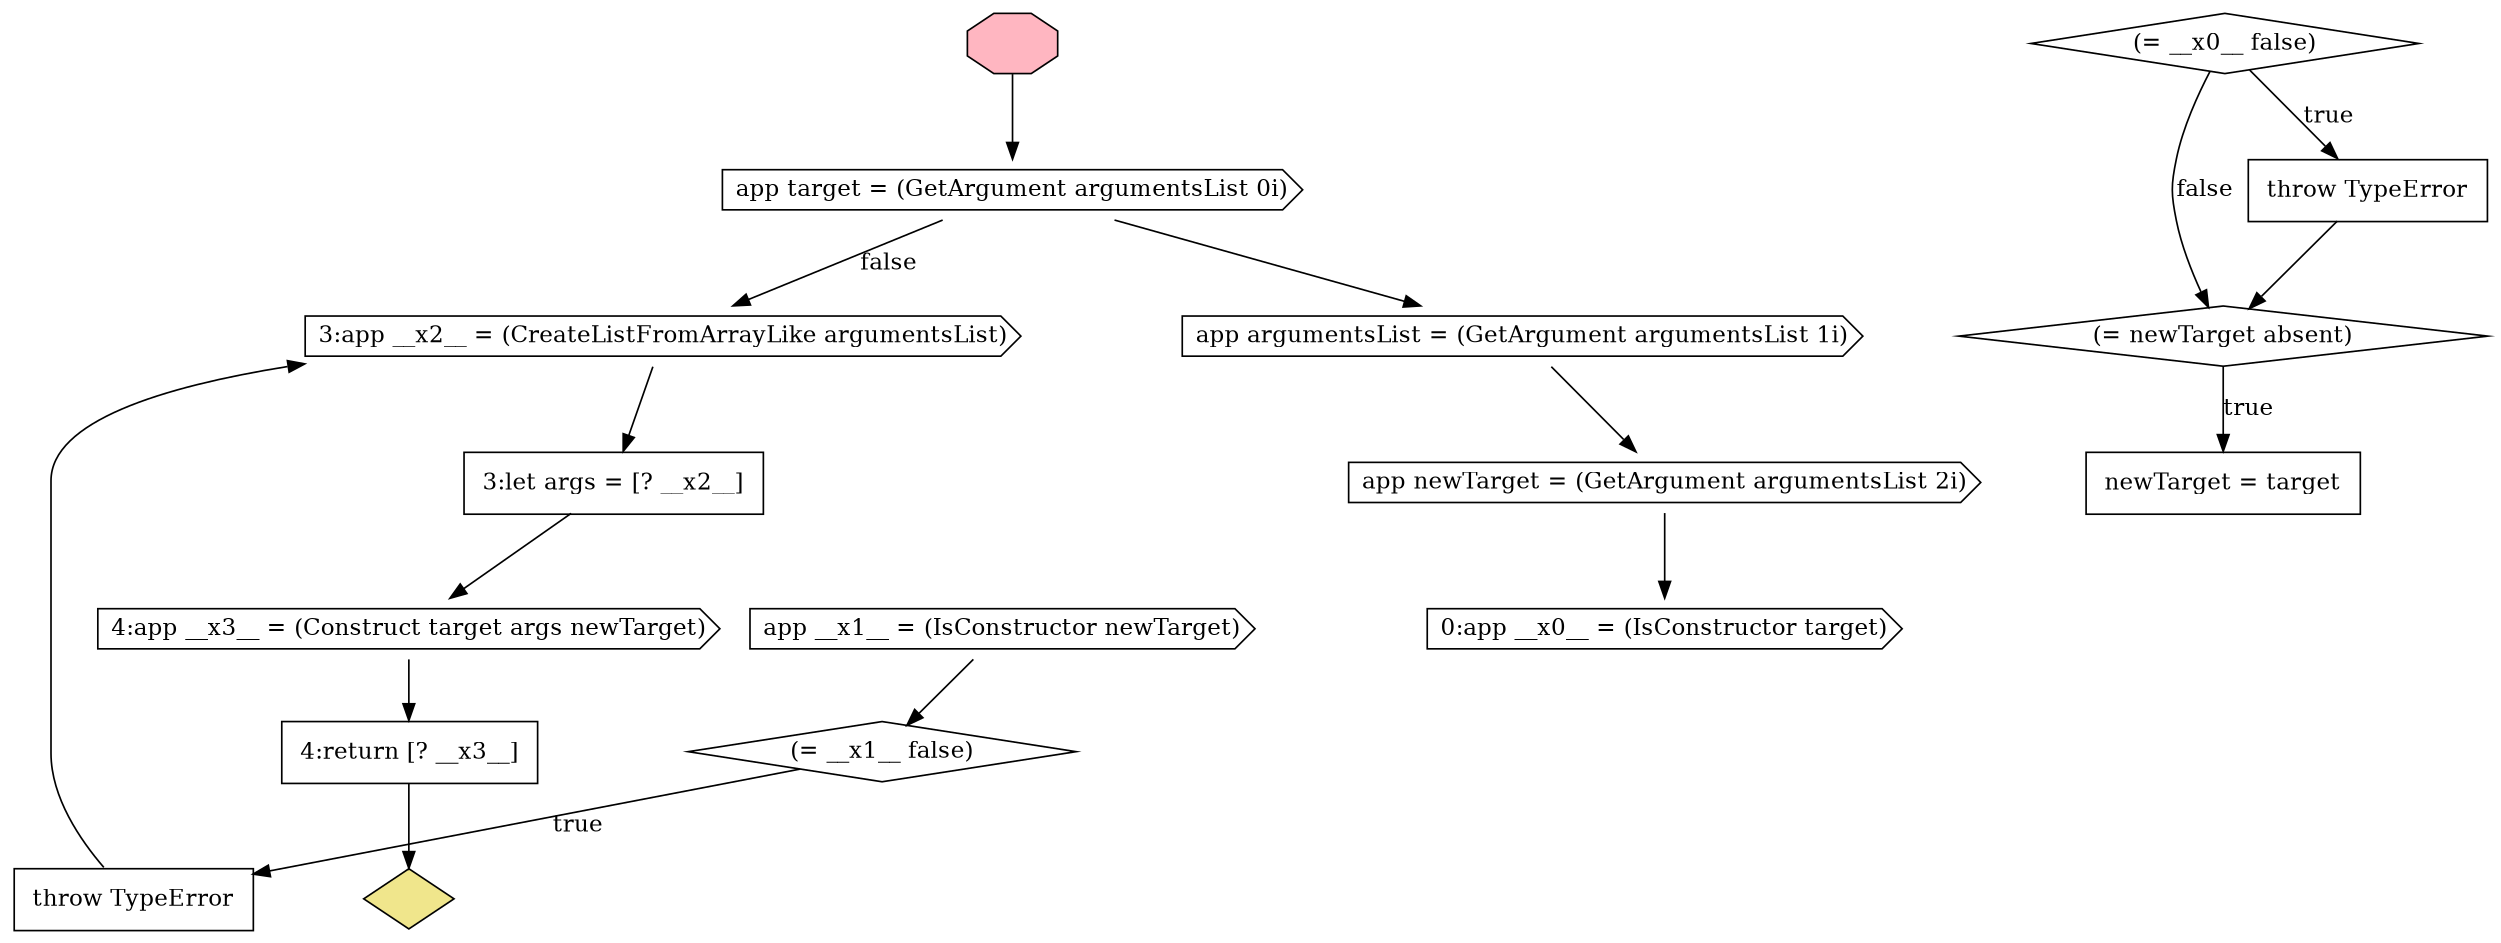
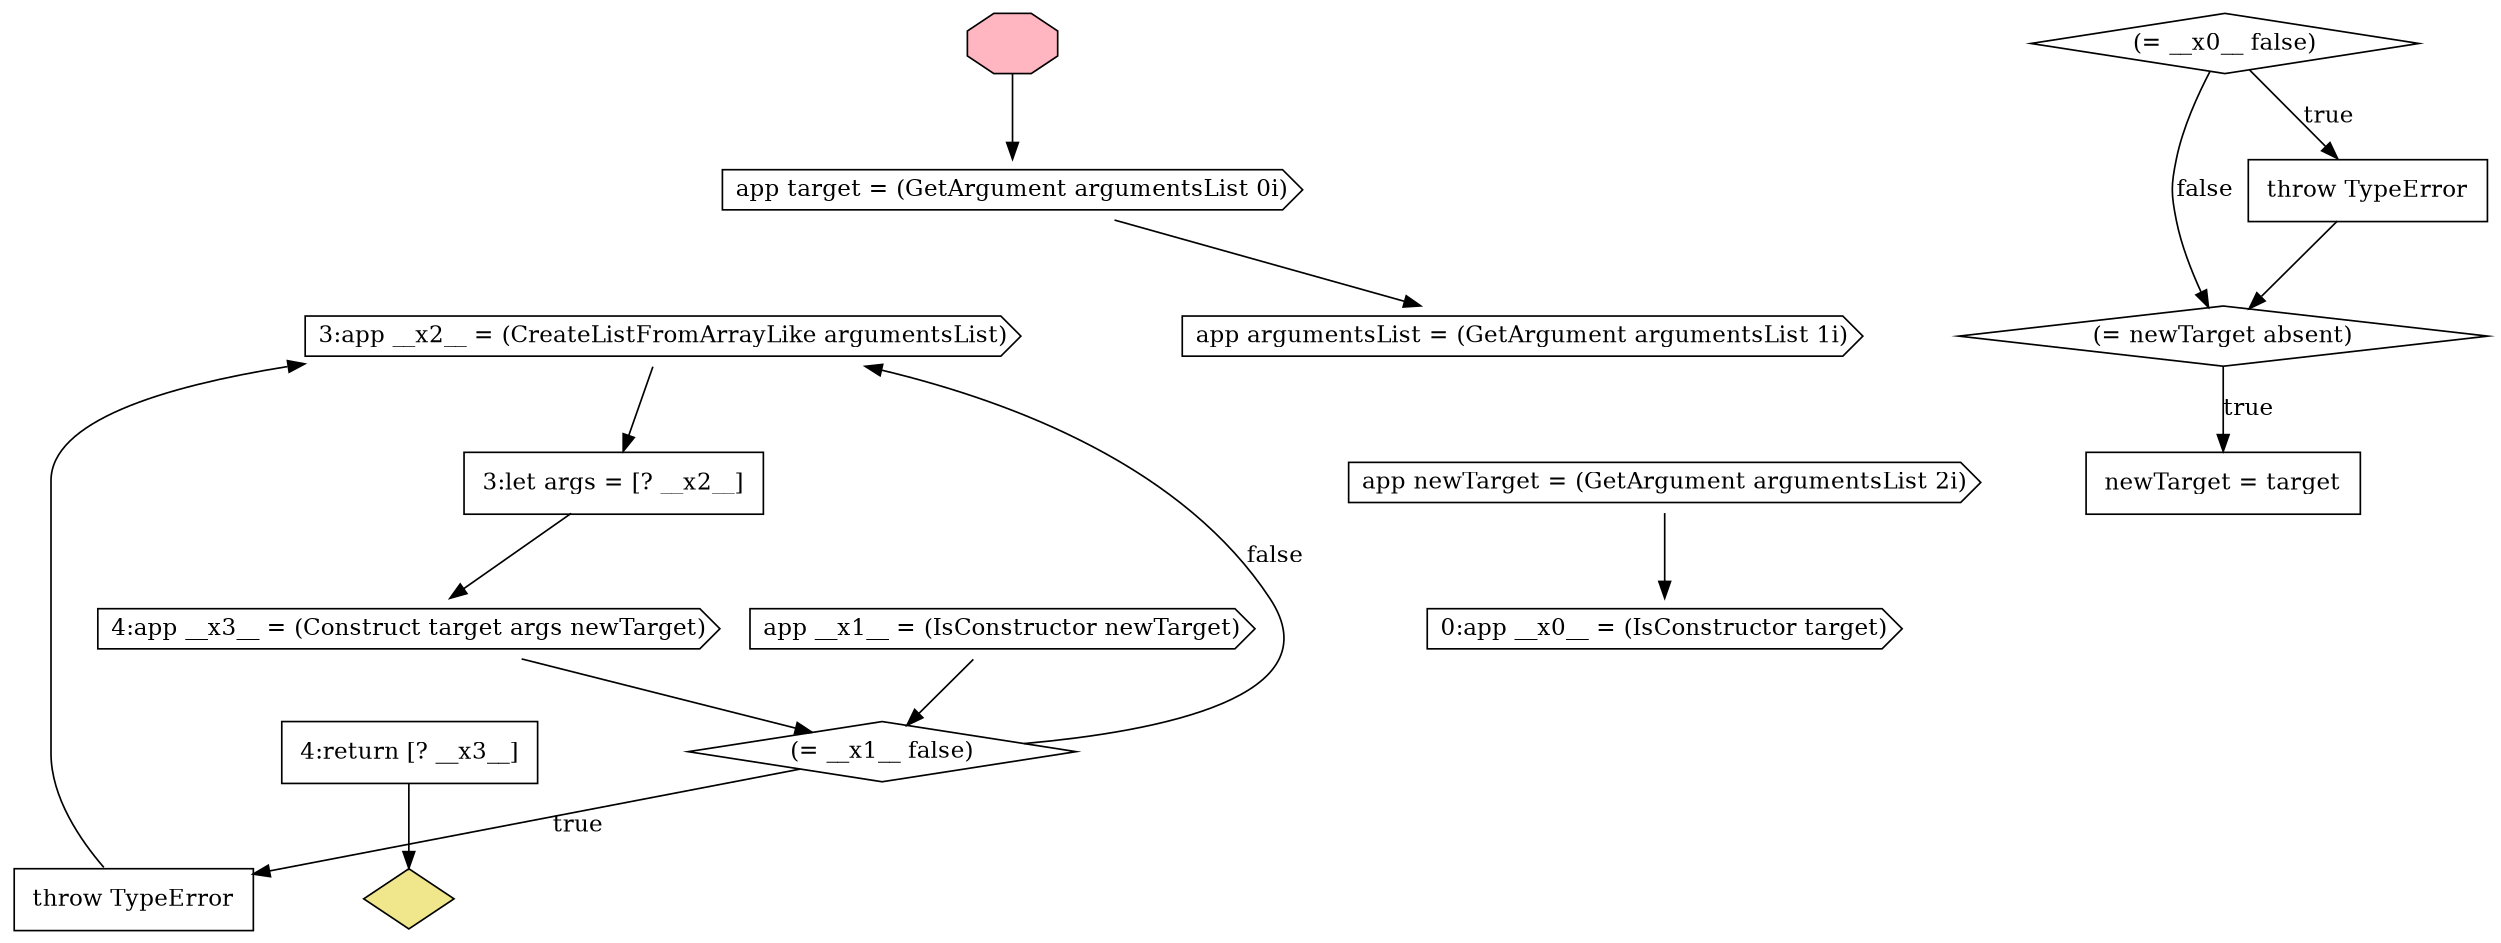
(845, 260) -> (1232, 551)
(1588, 403) -> none
(409, 682) -> (659, 694)
